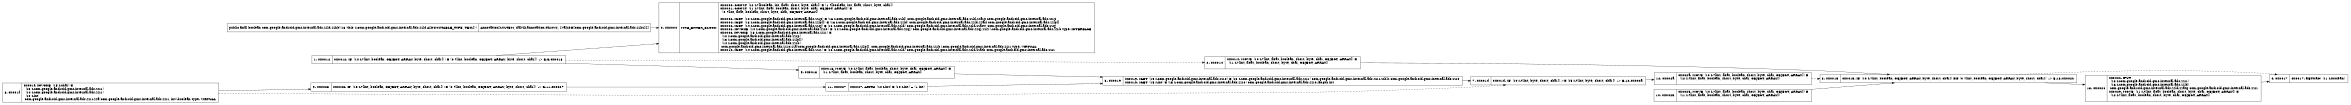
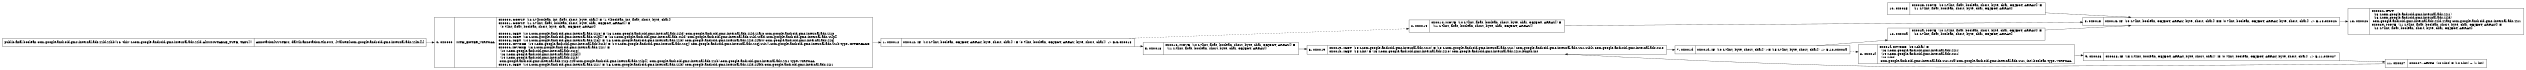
(699, 28) -> (476, 42)
(576, 50) -> (876, 42)
(1815, 79) -> (2087, 28)
(2309, 79) -> none
(861, 95) -> (1853, 52)
